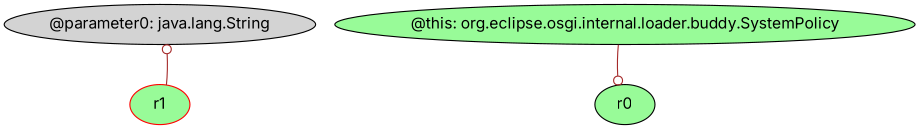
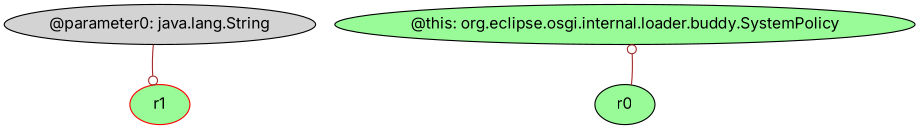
(617, 60) -> (632, 69)
(167, 69) -> (152, 60)
